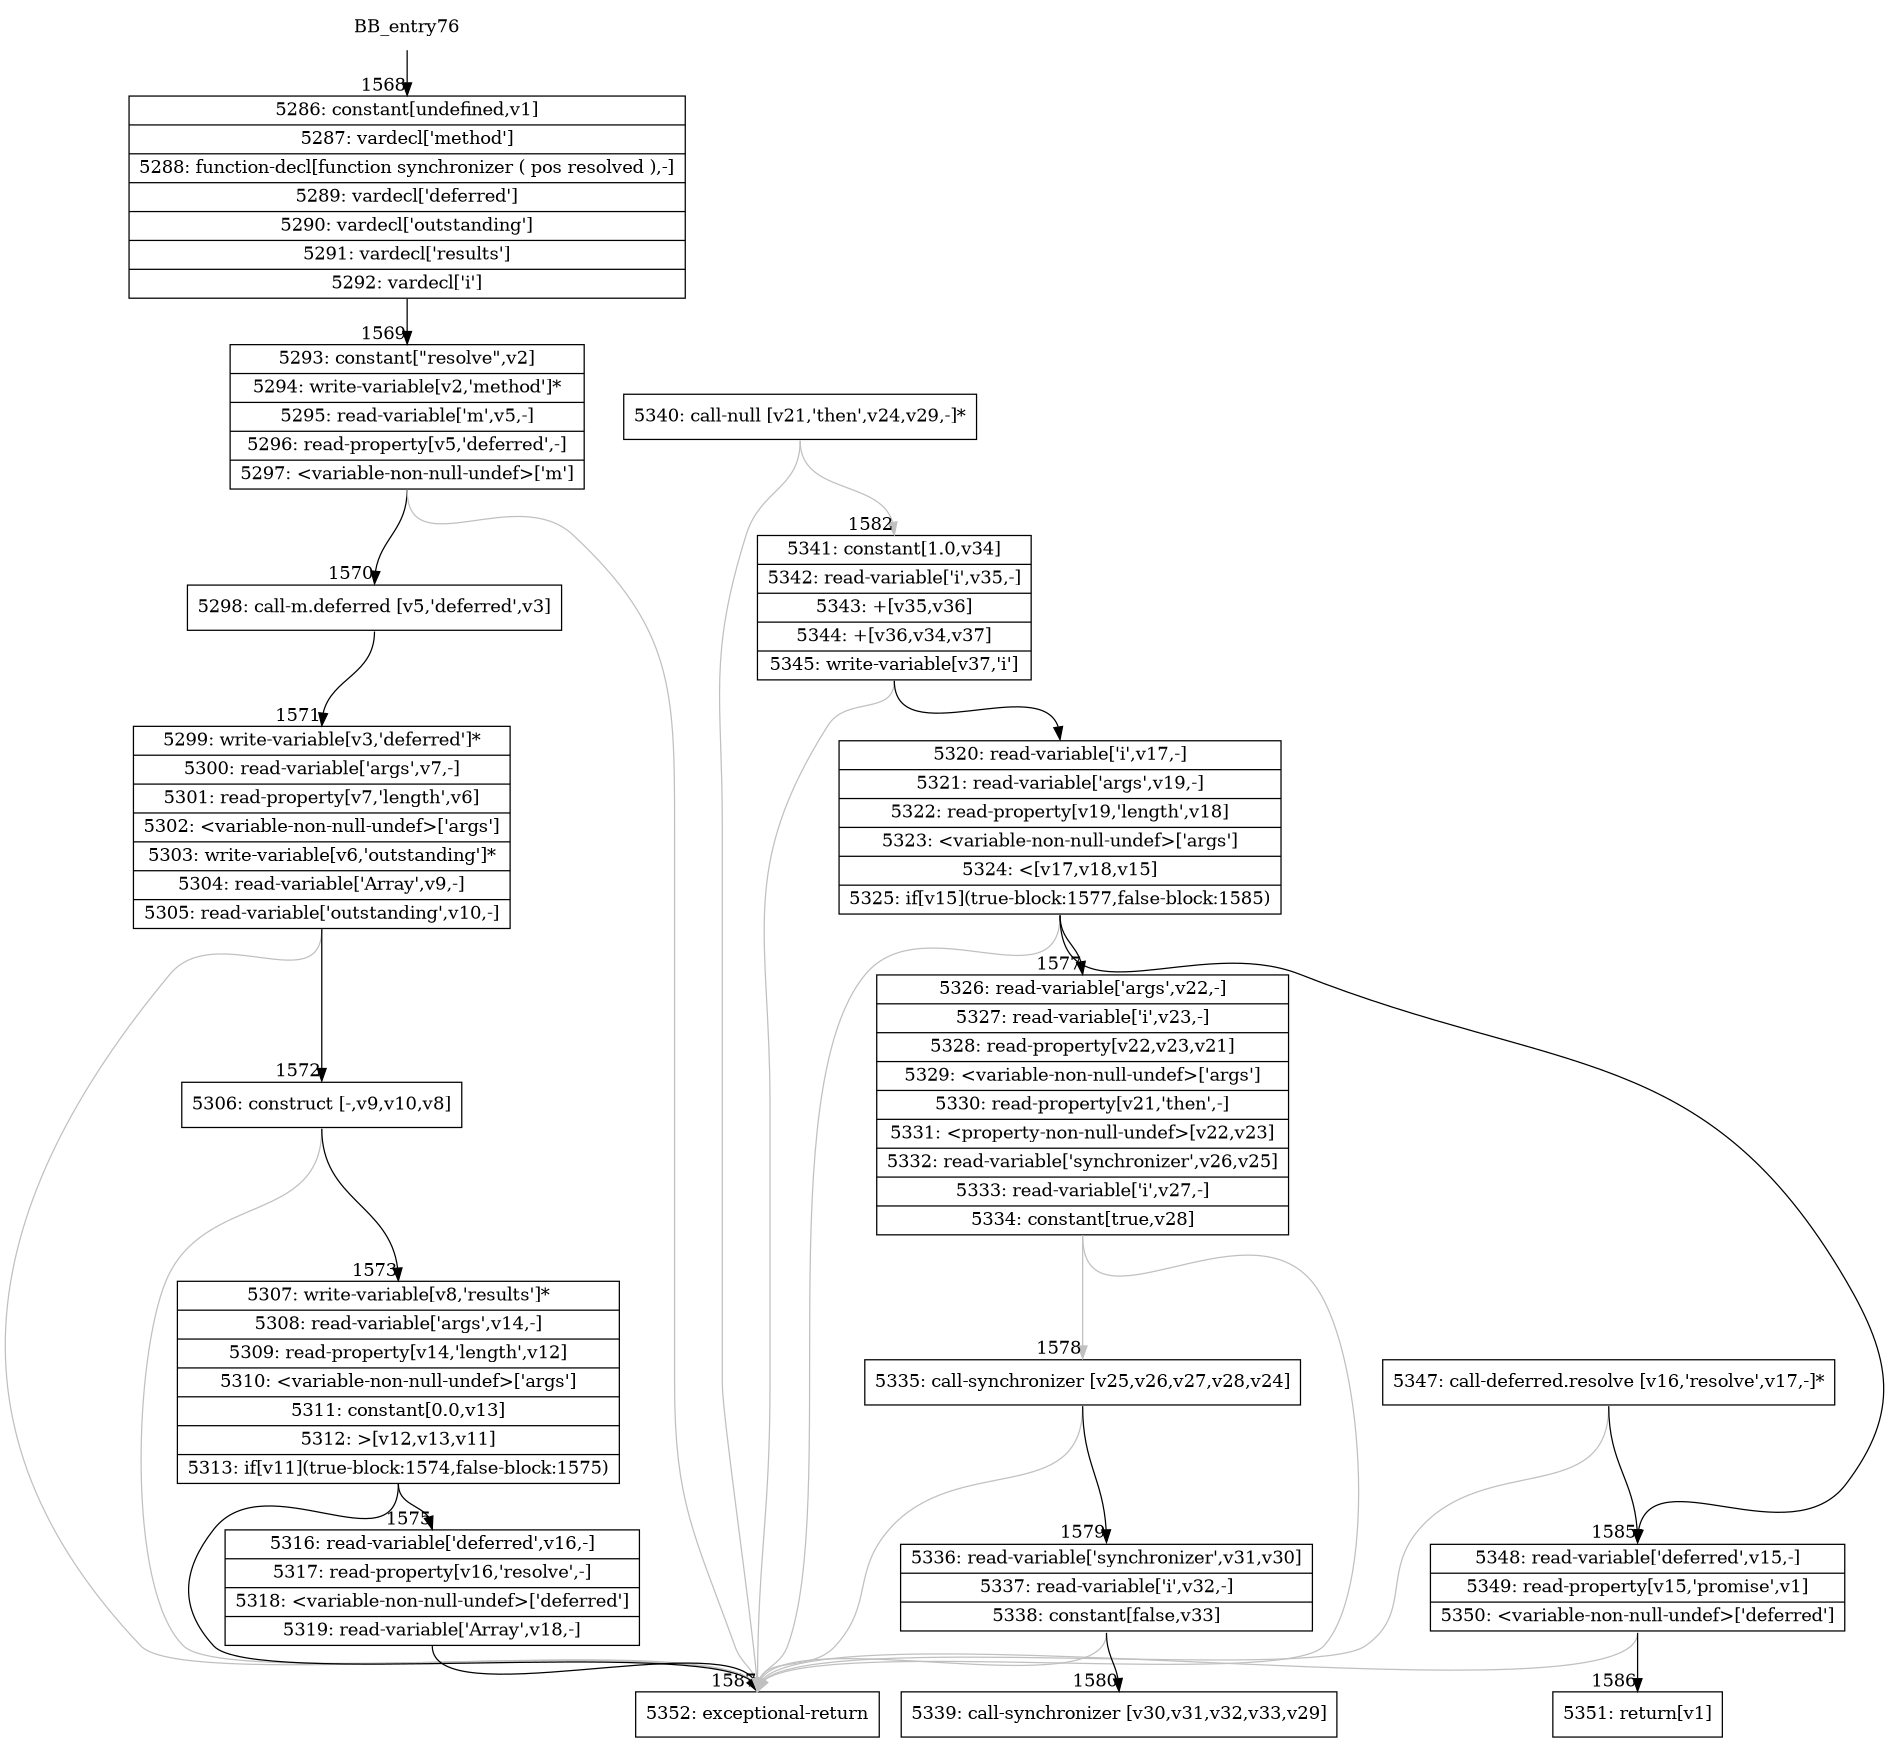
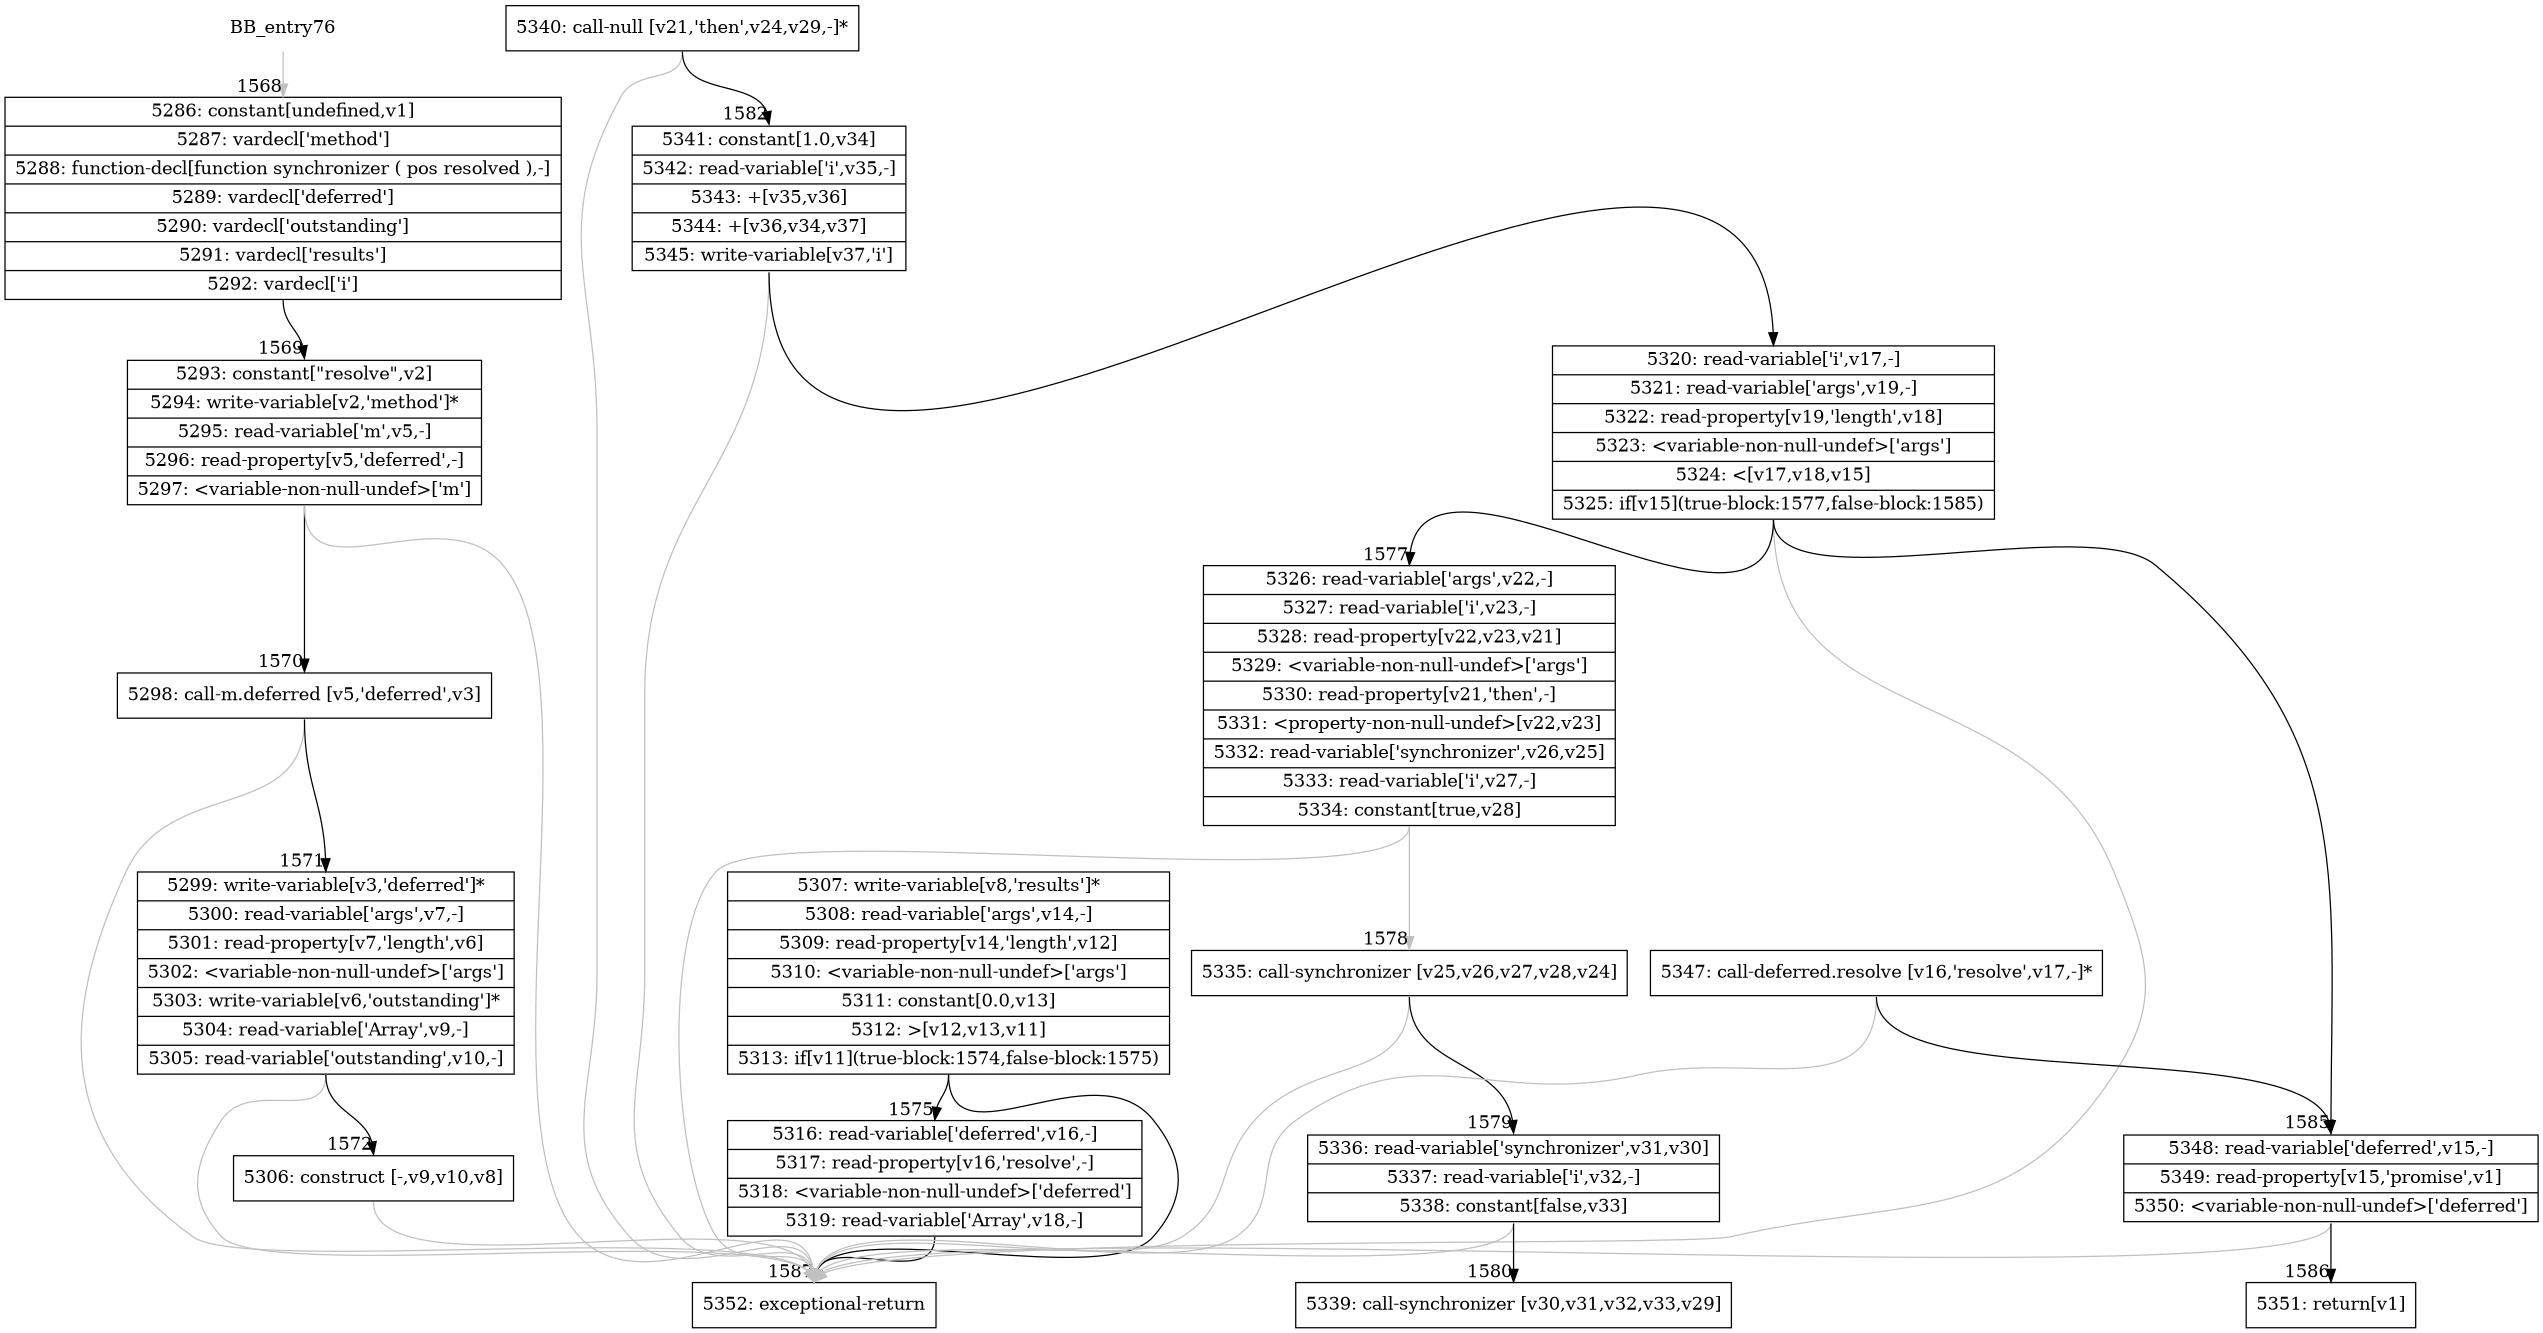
(407, 66) -> (283, 68)
(841, 485) -> (720, 86)
(356, 1200) -> none
none -> (177, 1224)
